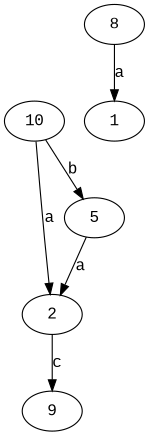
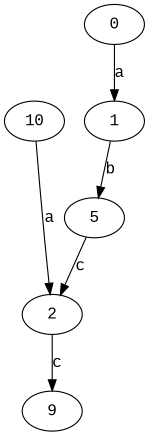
(114, 24) -> (114, 24)
(61, 165) -> (106, 164)
(81, 266) -> (81, 266)
